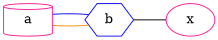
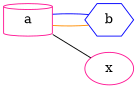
(150, 20) -> (72, 46)
